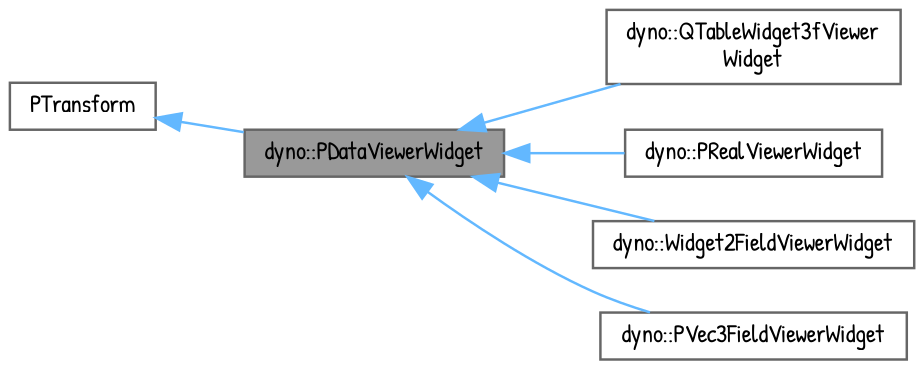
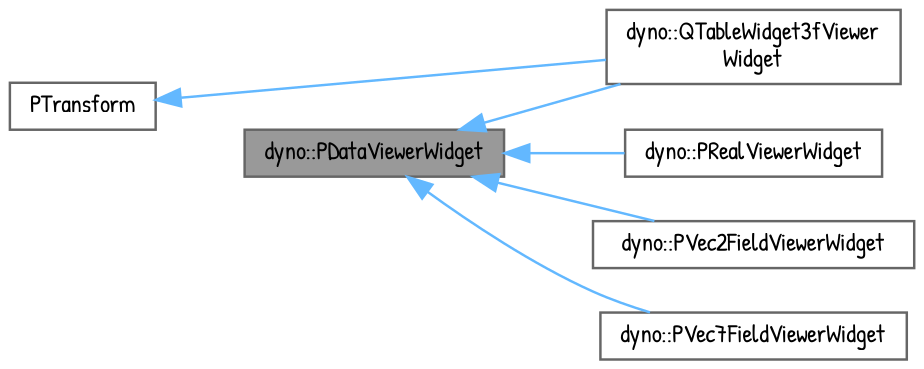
(212, 127) -> (394, 79)
(754, 245) -> (754, 245)
(754, 336) -> (754, 336)
